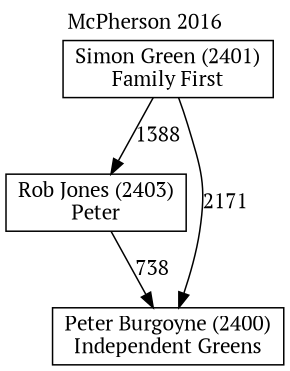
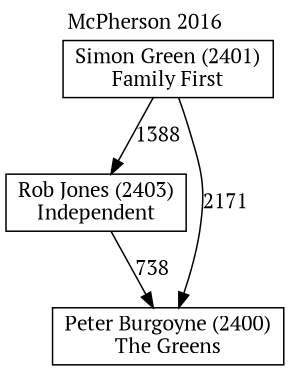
(96, 203) -> (96, 203)
(168, 336) -> (168, 336)
